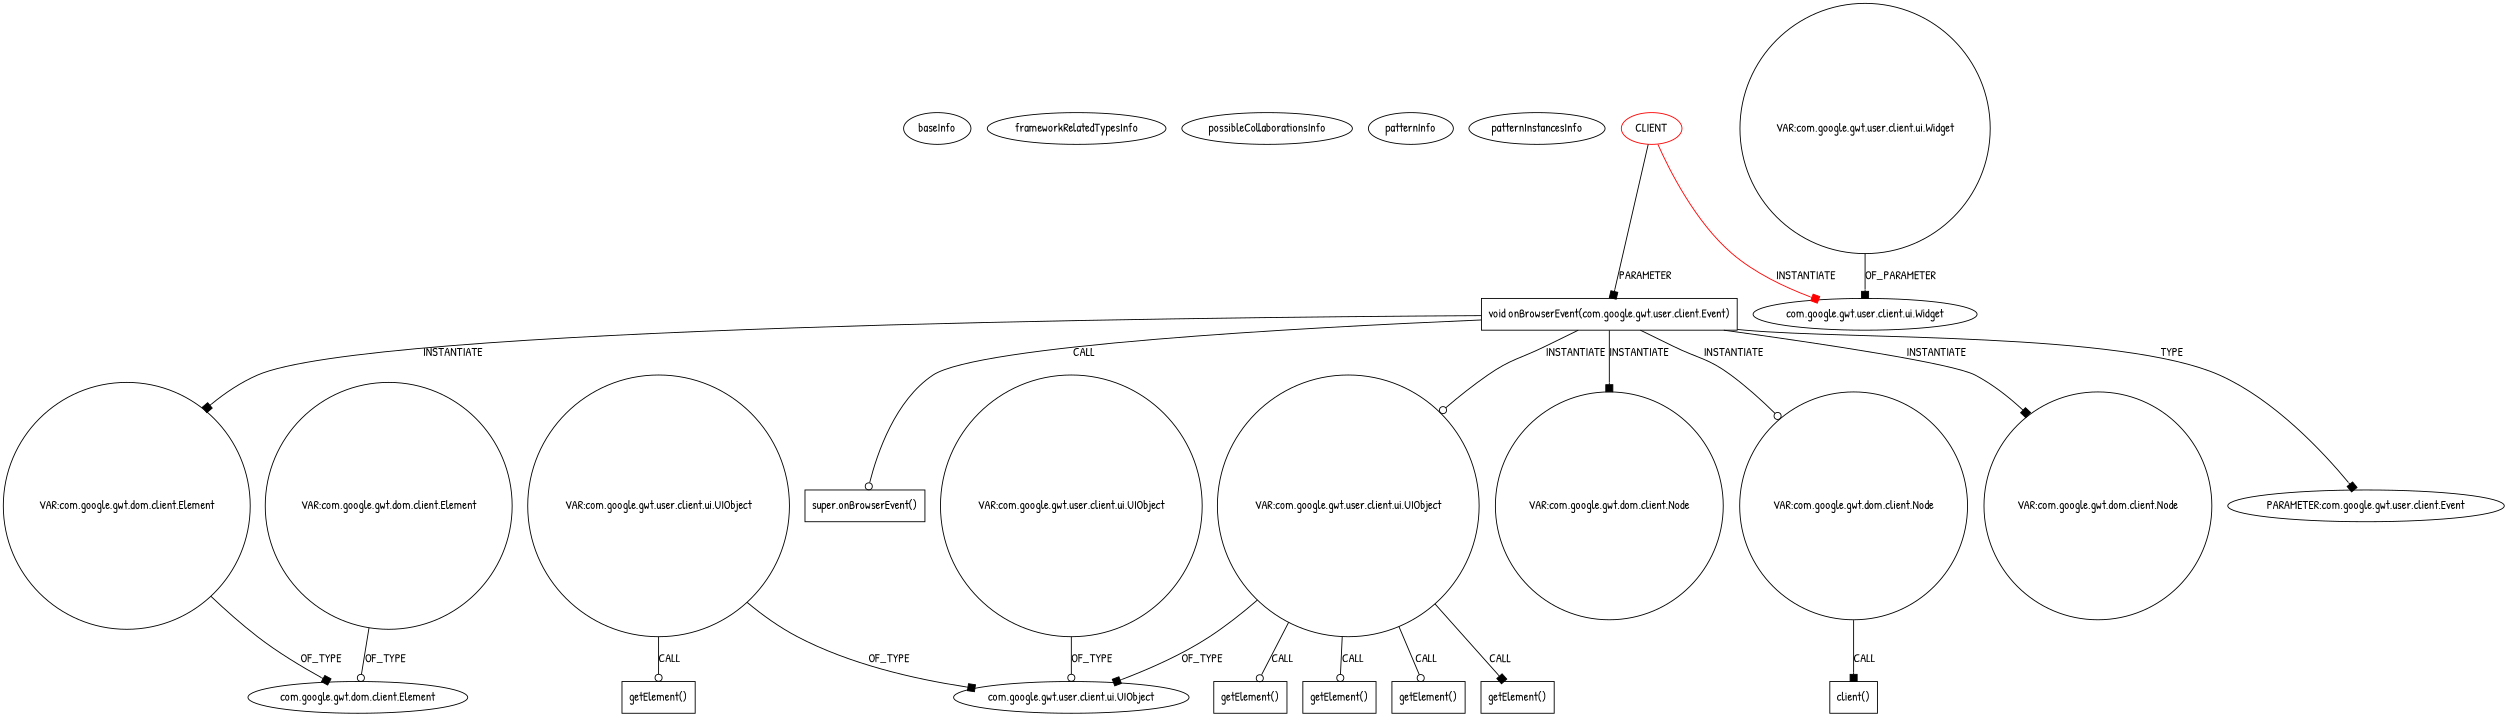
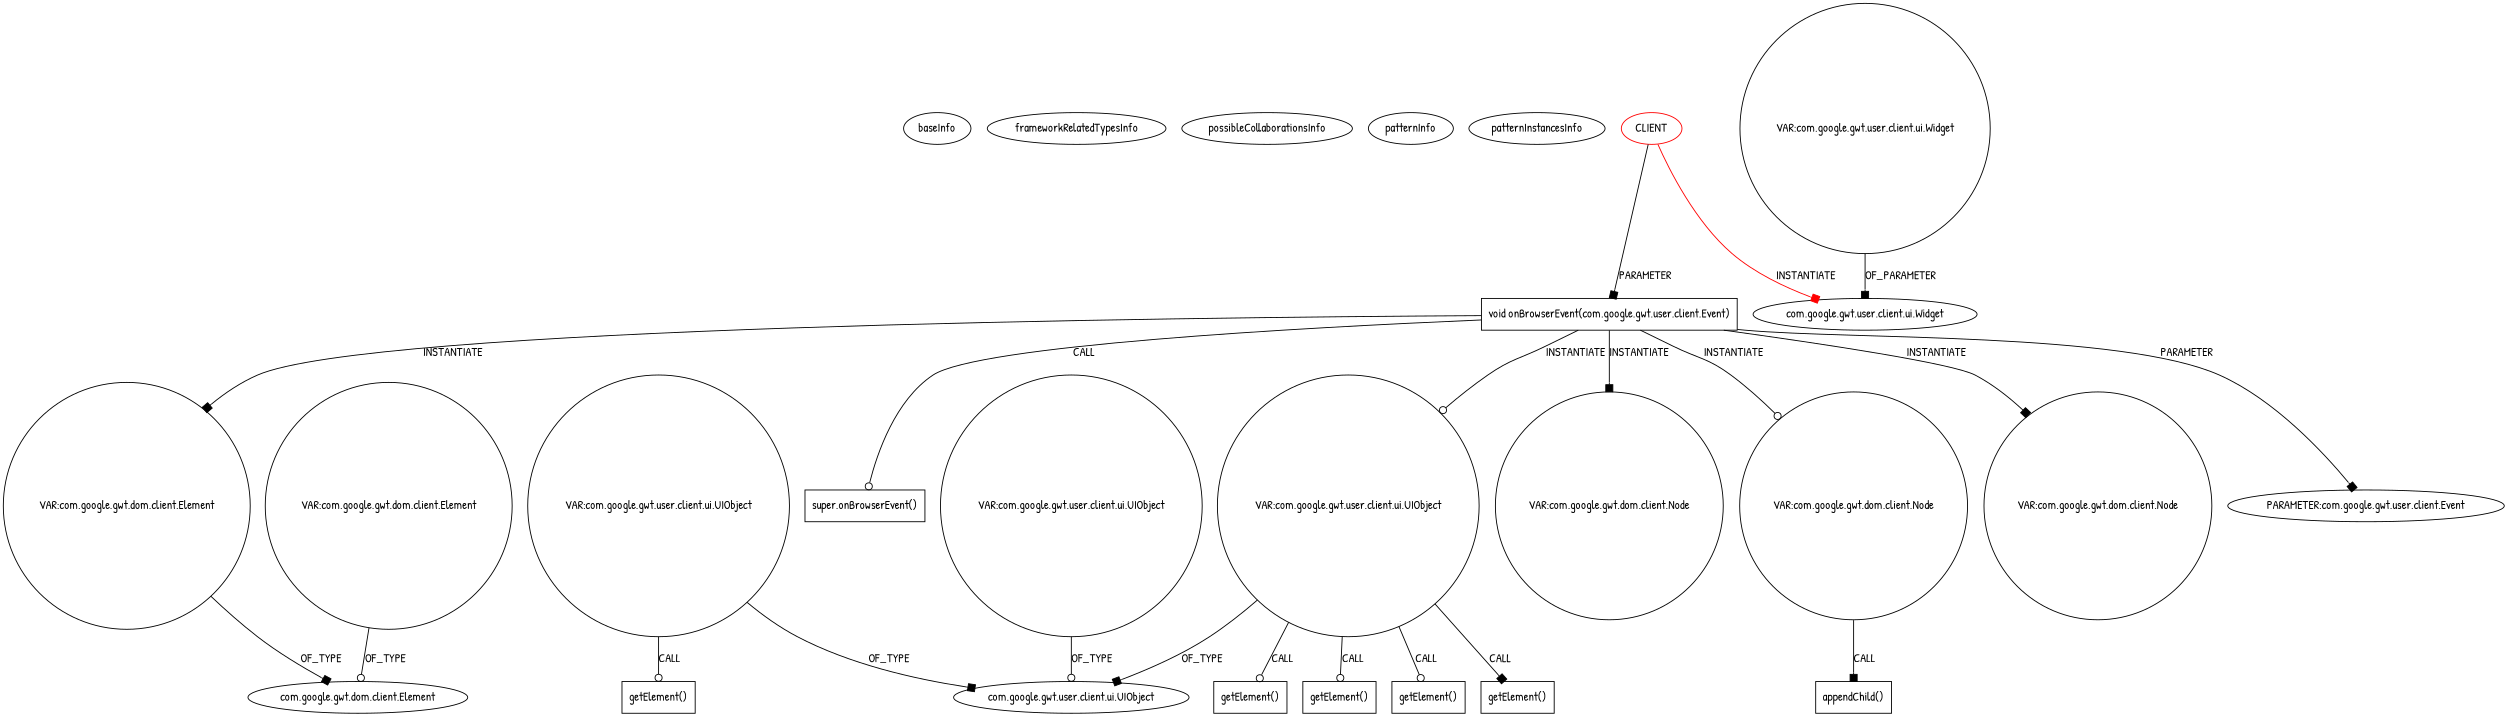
(2172, 353) -> (2187, 353)
(1854, 697) -> (1854, 697)
